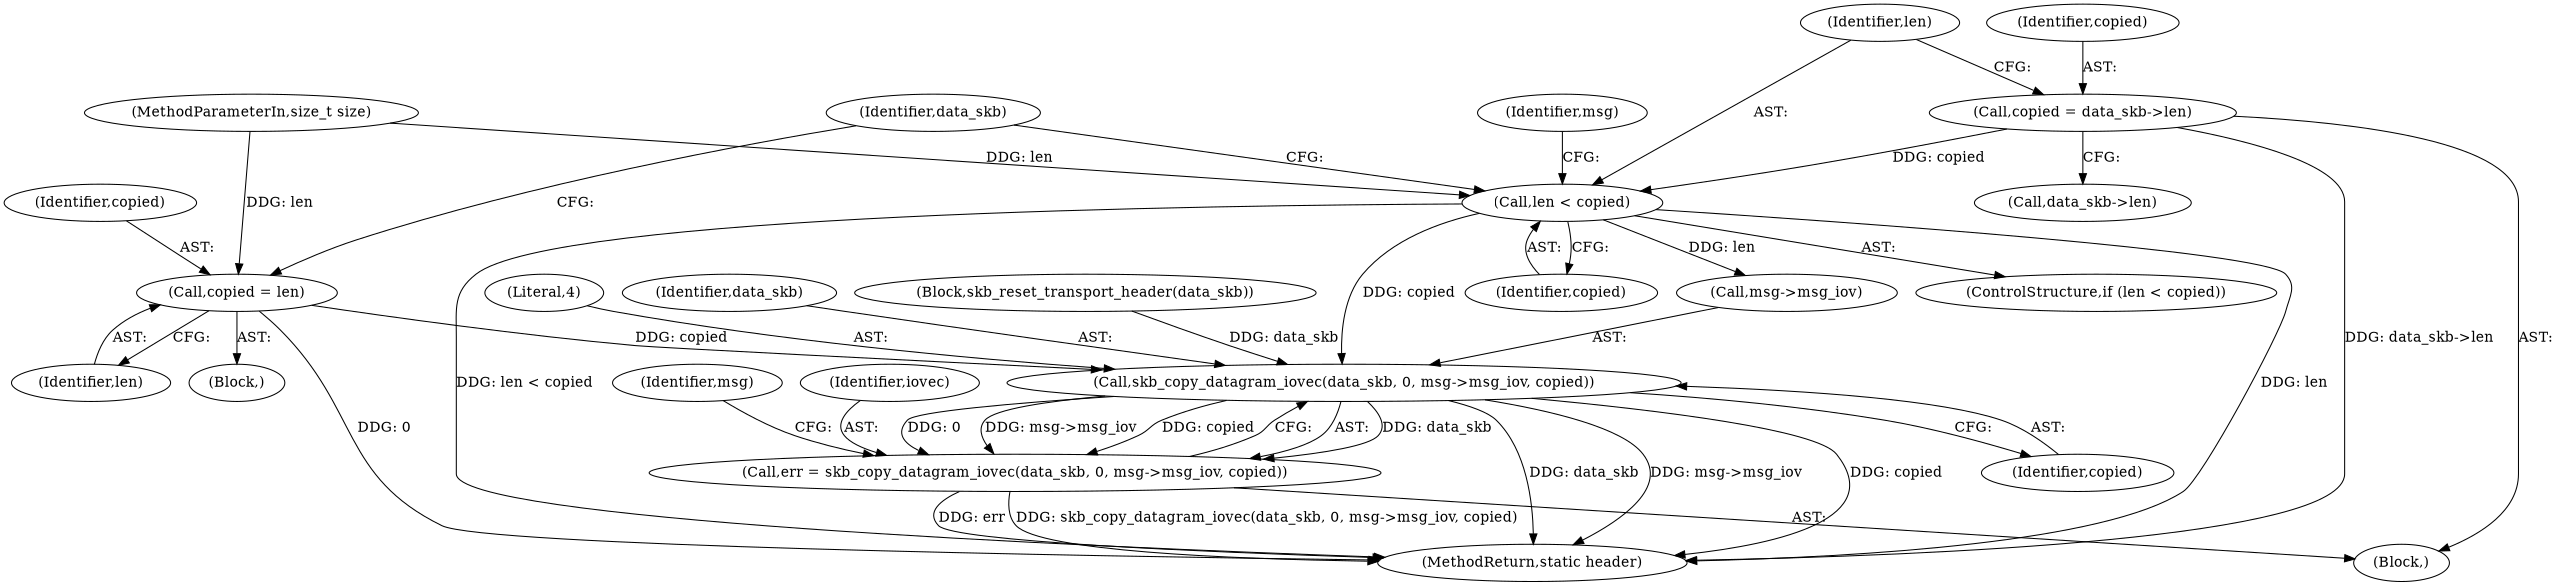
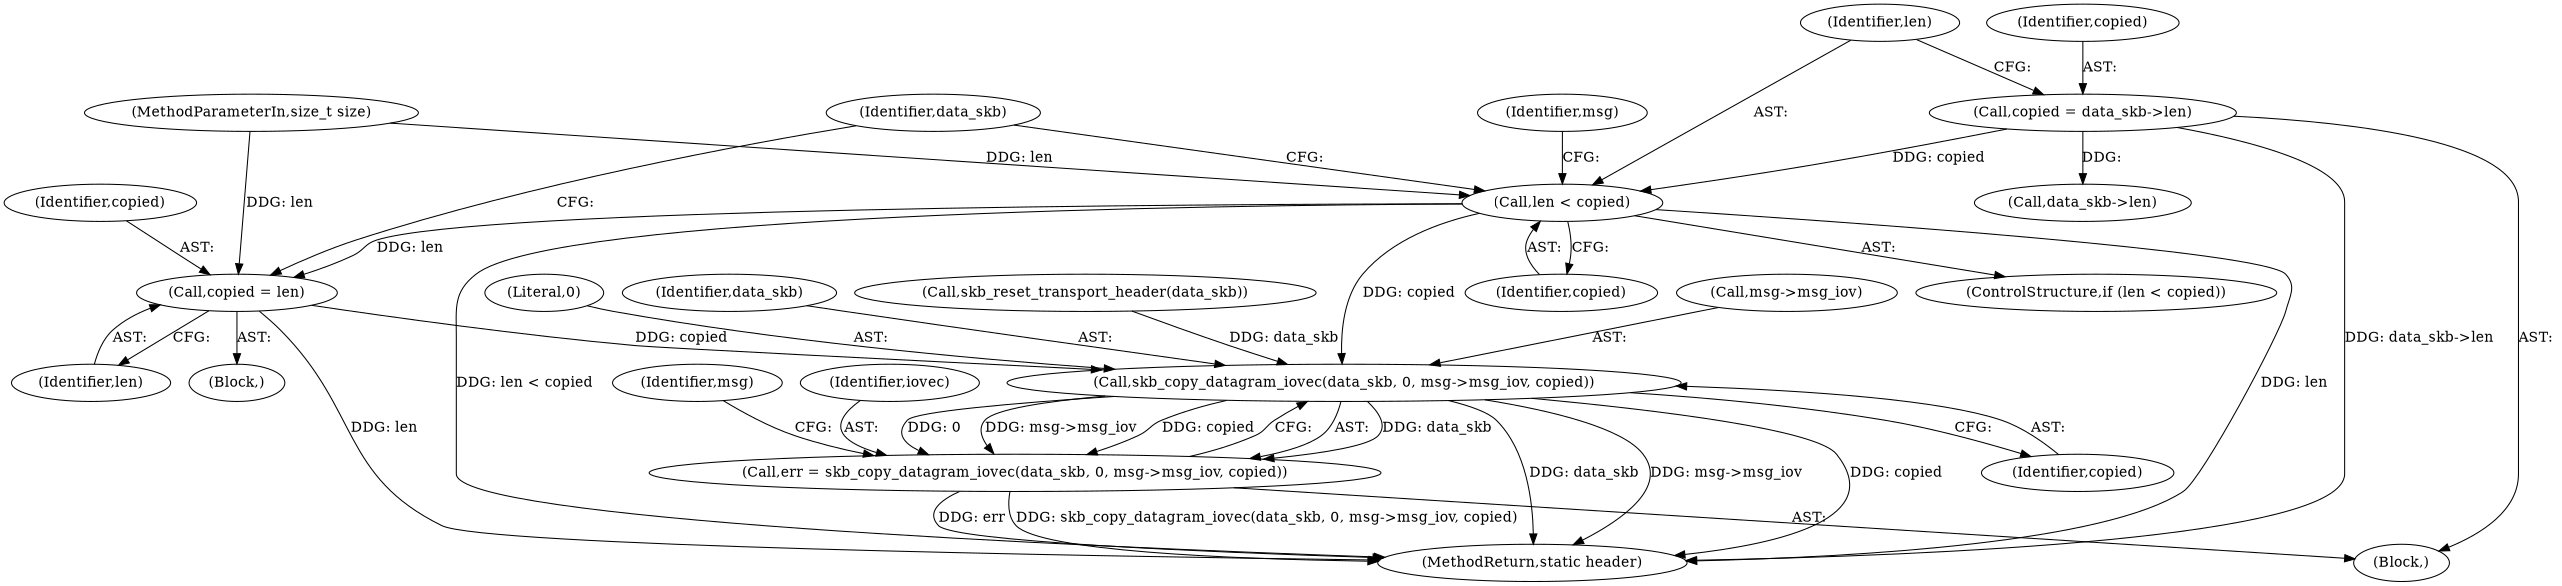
(2104, 158) -> (2104, 158)
(1669, 246) -> (878, 210)
(544, 293) -> (544, 293)
(1085, 293) -> (1085, 293)
(384, 428) -> (384, 428)
